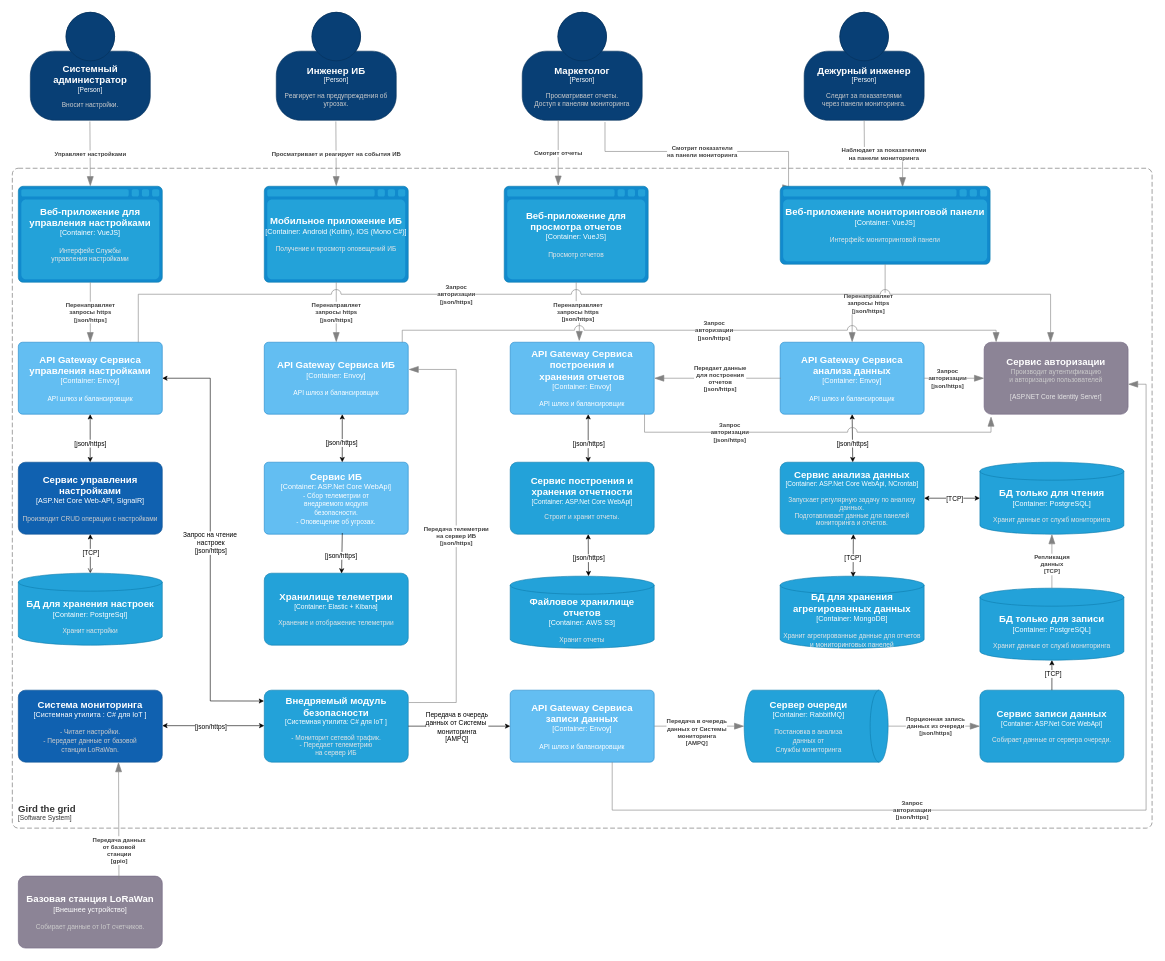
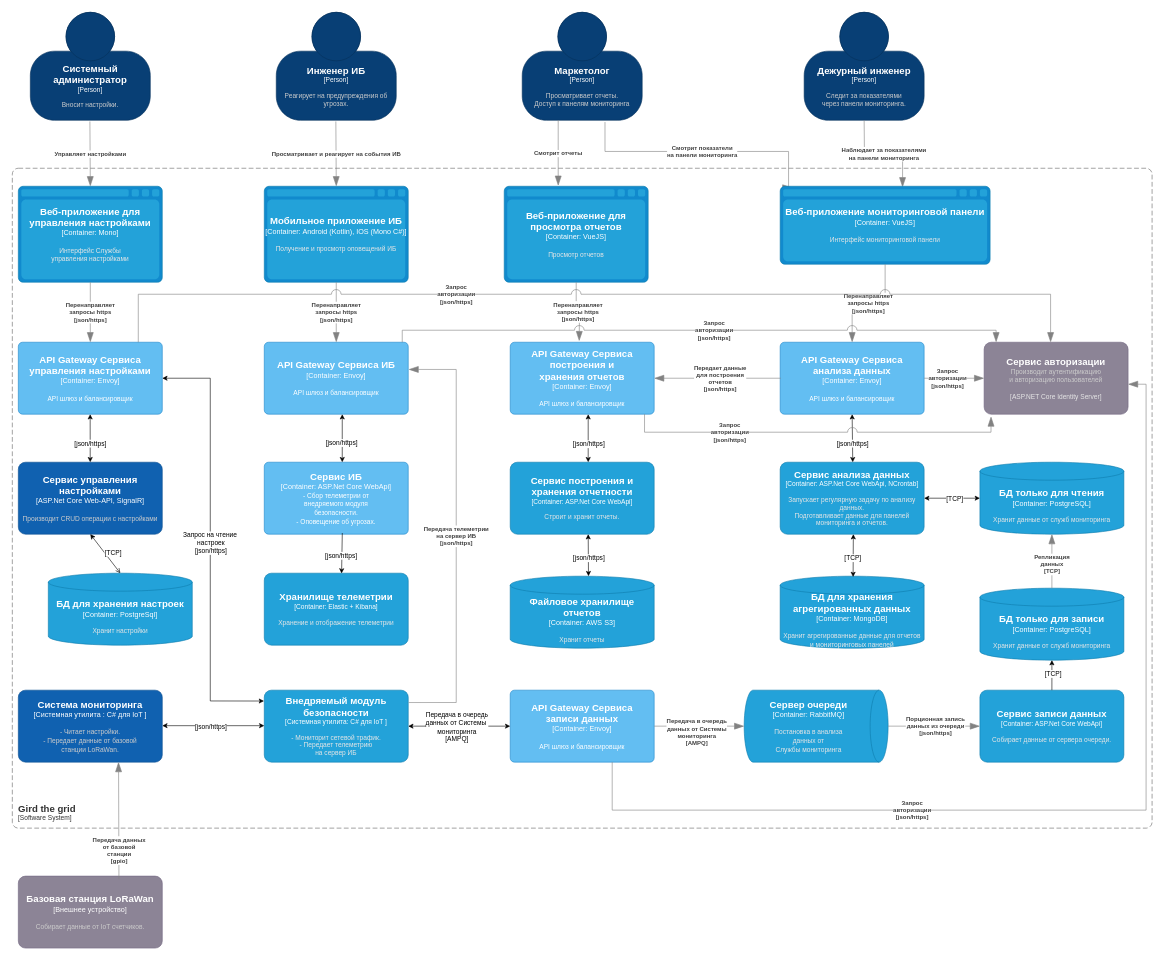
(90, 234) -> (90, 234)
(90, 609) -> (120, 609)
(411, 726) -> (413, 726)
